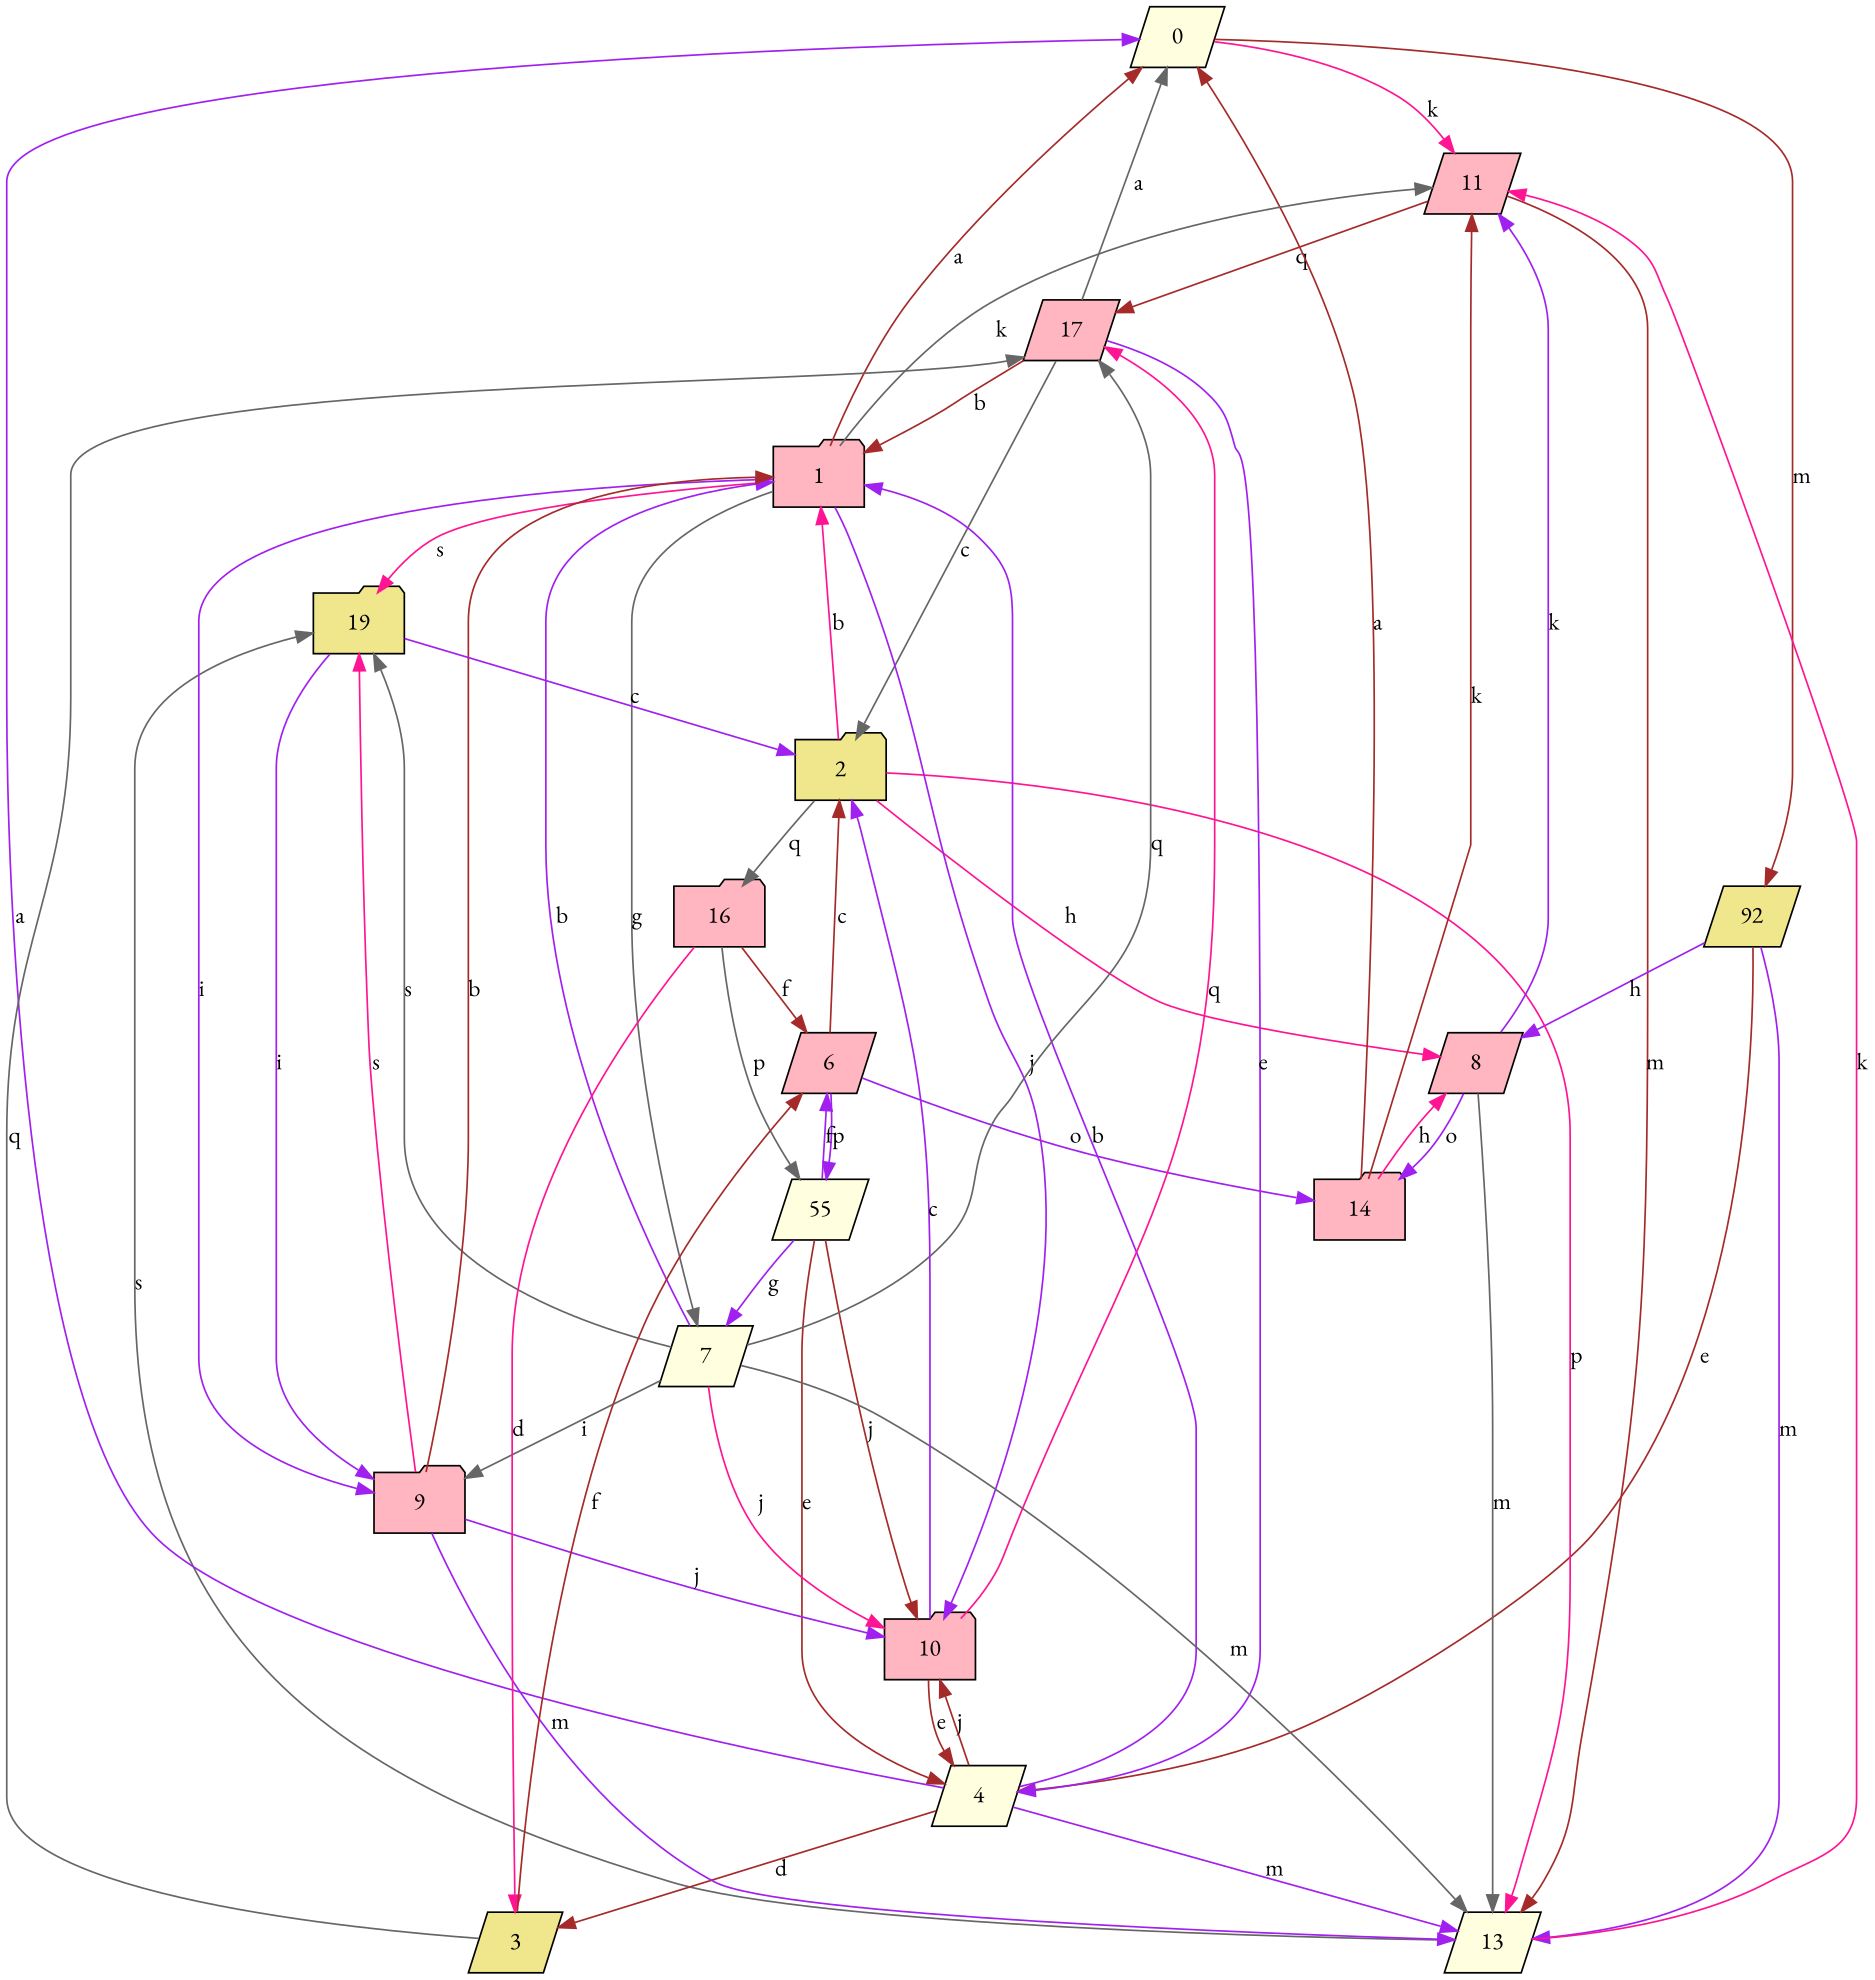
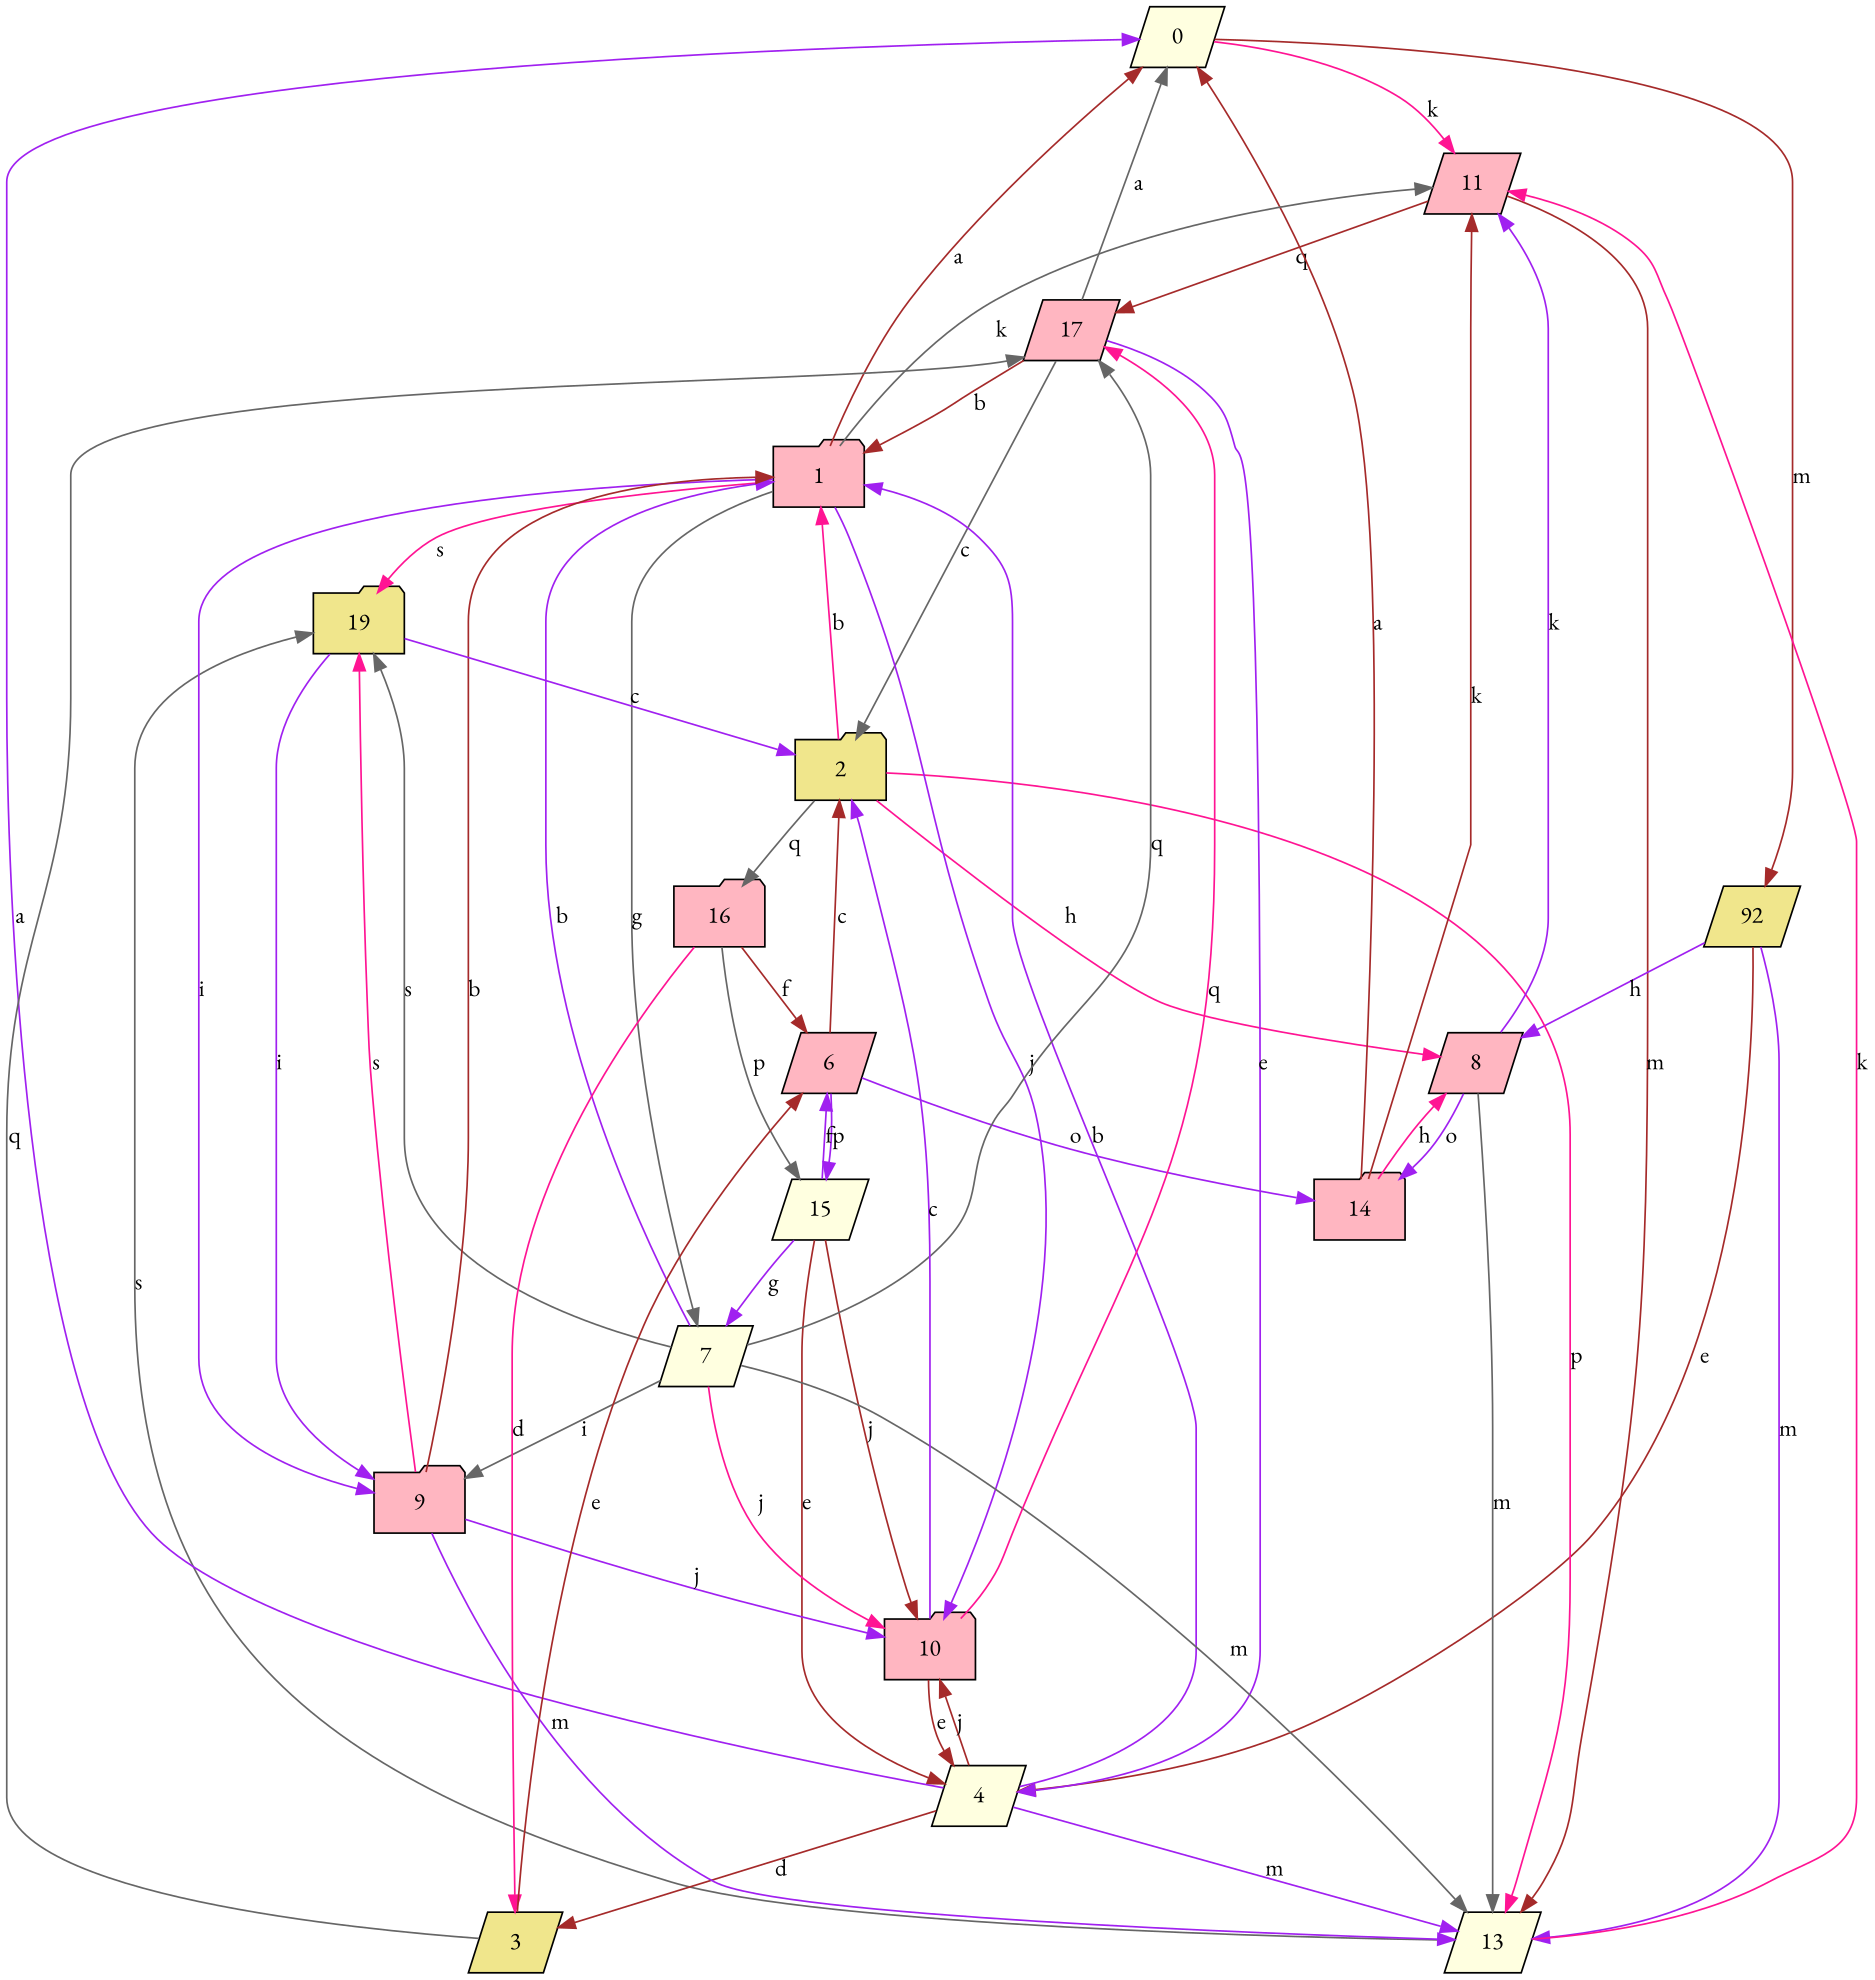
(820, 1210) -> (820, 1210)
(596, 1503) -> (596, 1503)
